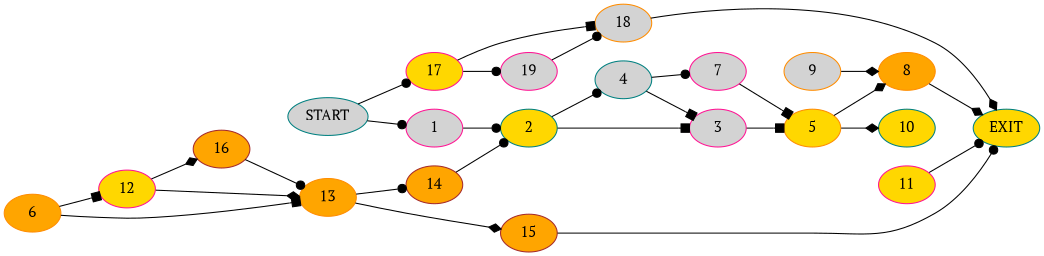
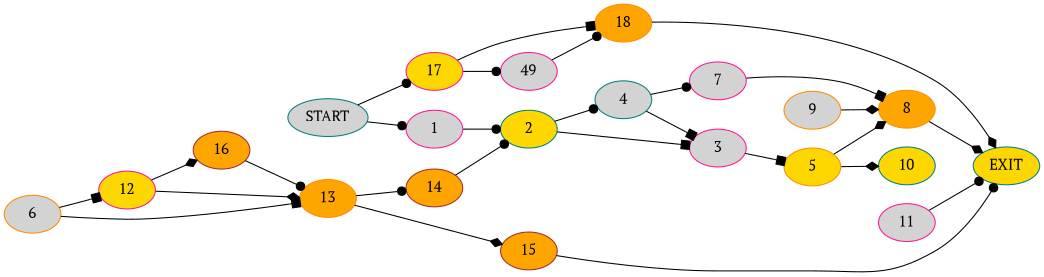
(623, 23) -> (623, 23)
(529, 71) -> (529, 71)
(761, 97) -> (812, 78)
(907, 185) -> (907, 223)
(33, 213) -> (33, 214)
